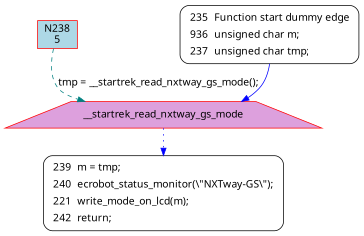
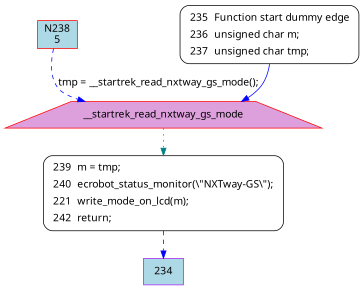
(199, 35) -> (199, 35)
(54, 80) -> (54, 80)
(163, 138) -> (163, 138)
none -> (163, 272)
